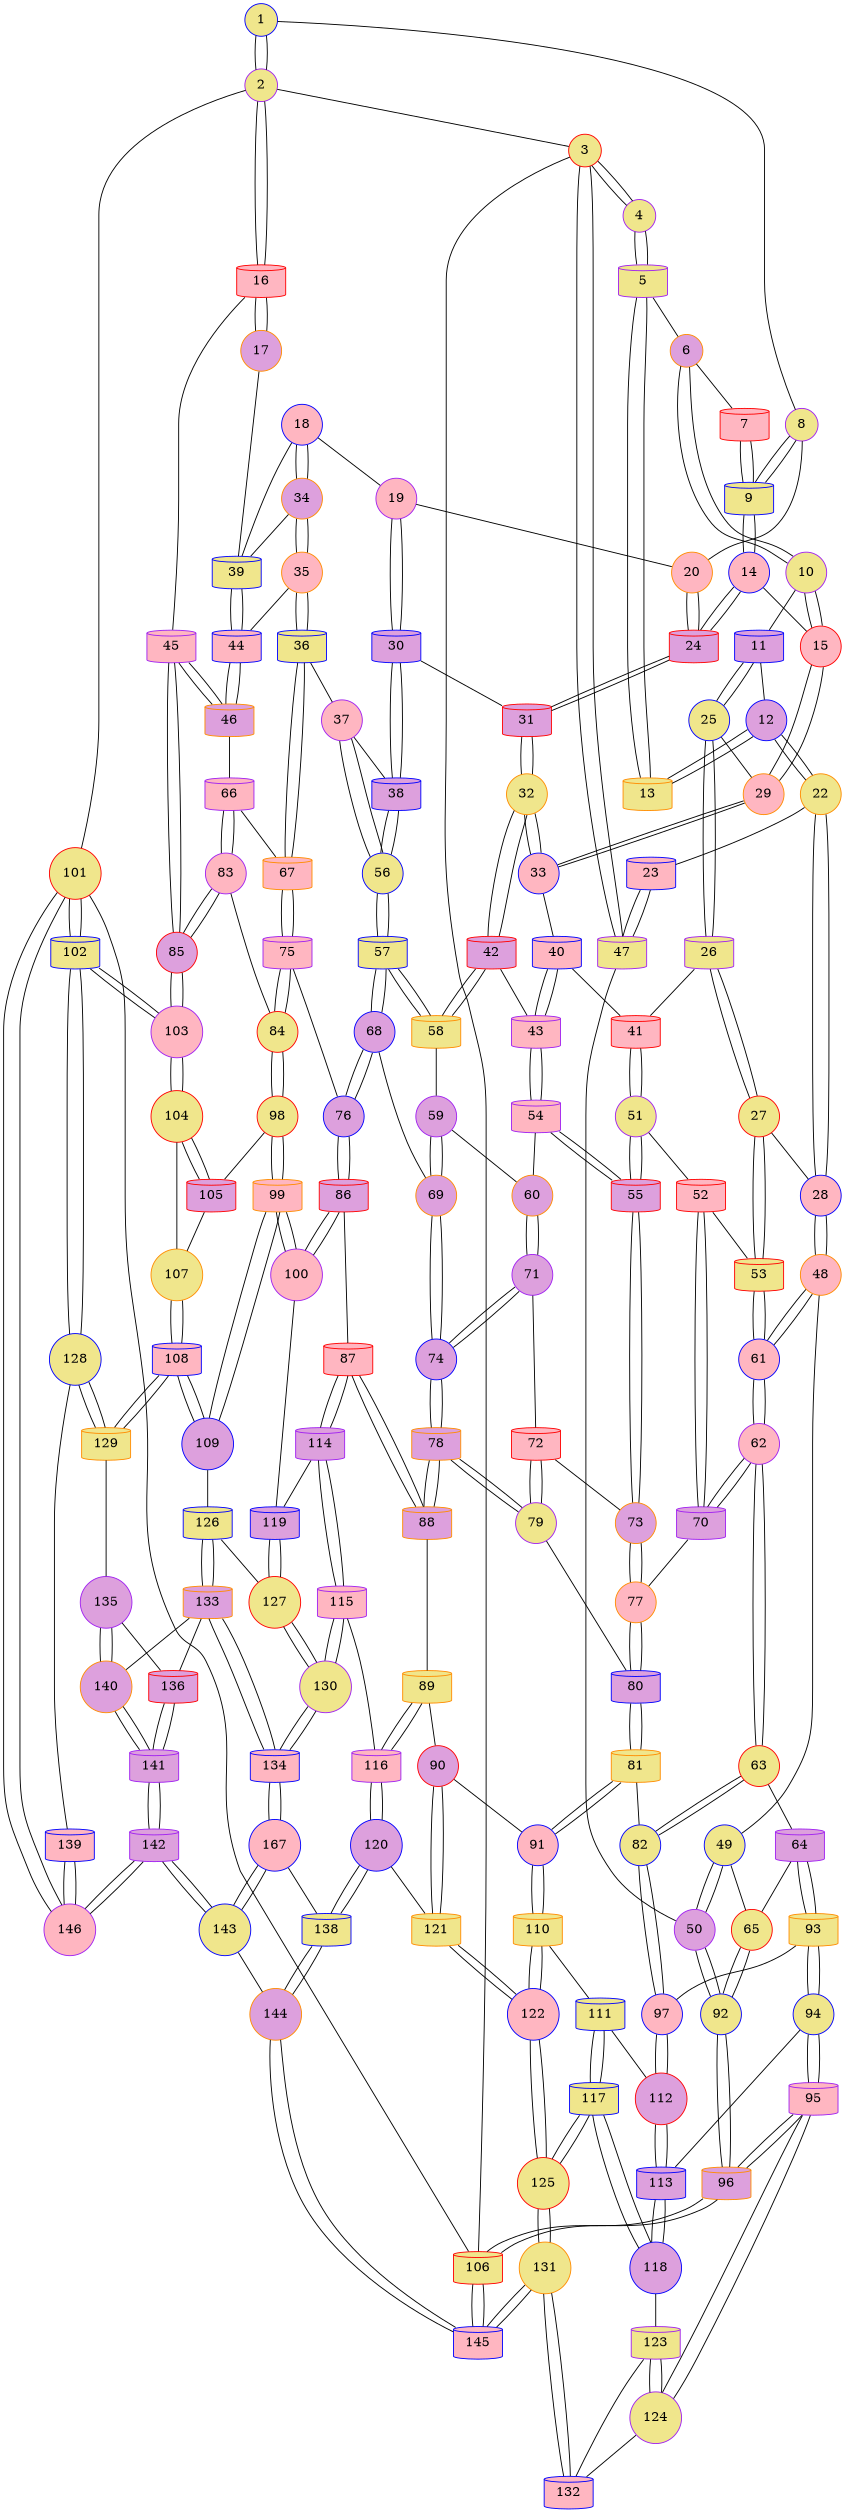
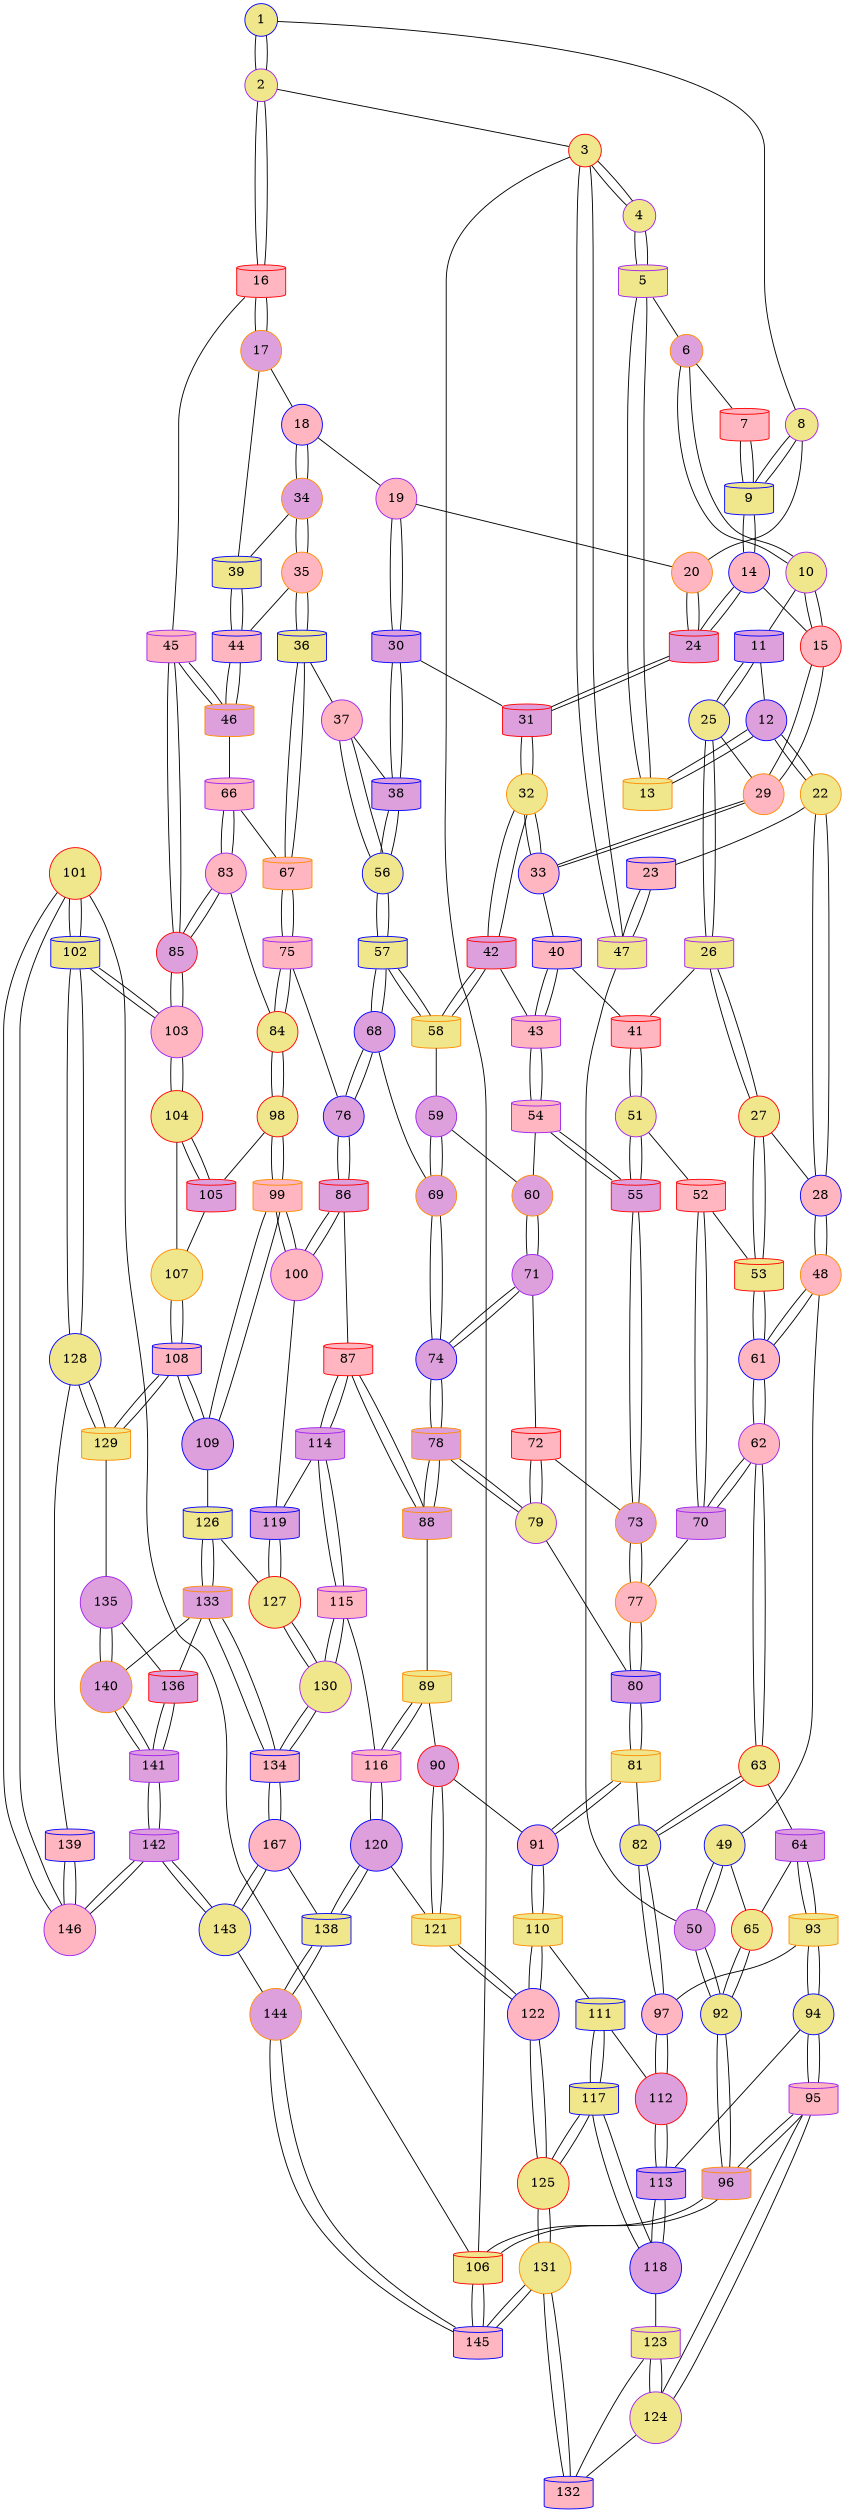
(99, 430) -> none
(264, 498) -> (282, 388)
